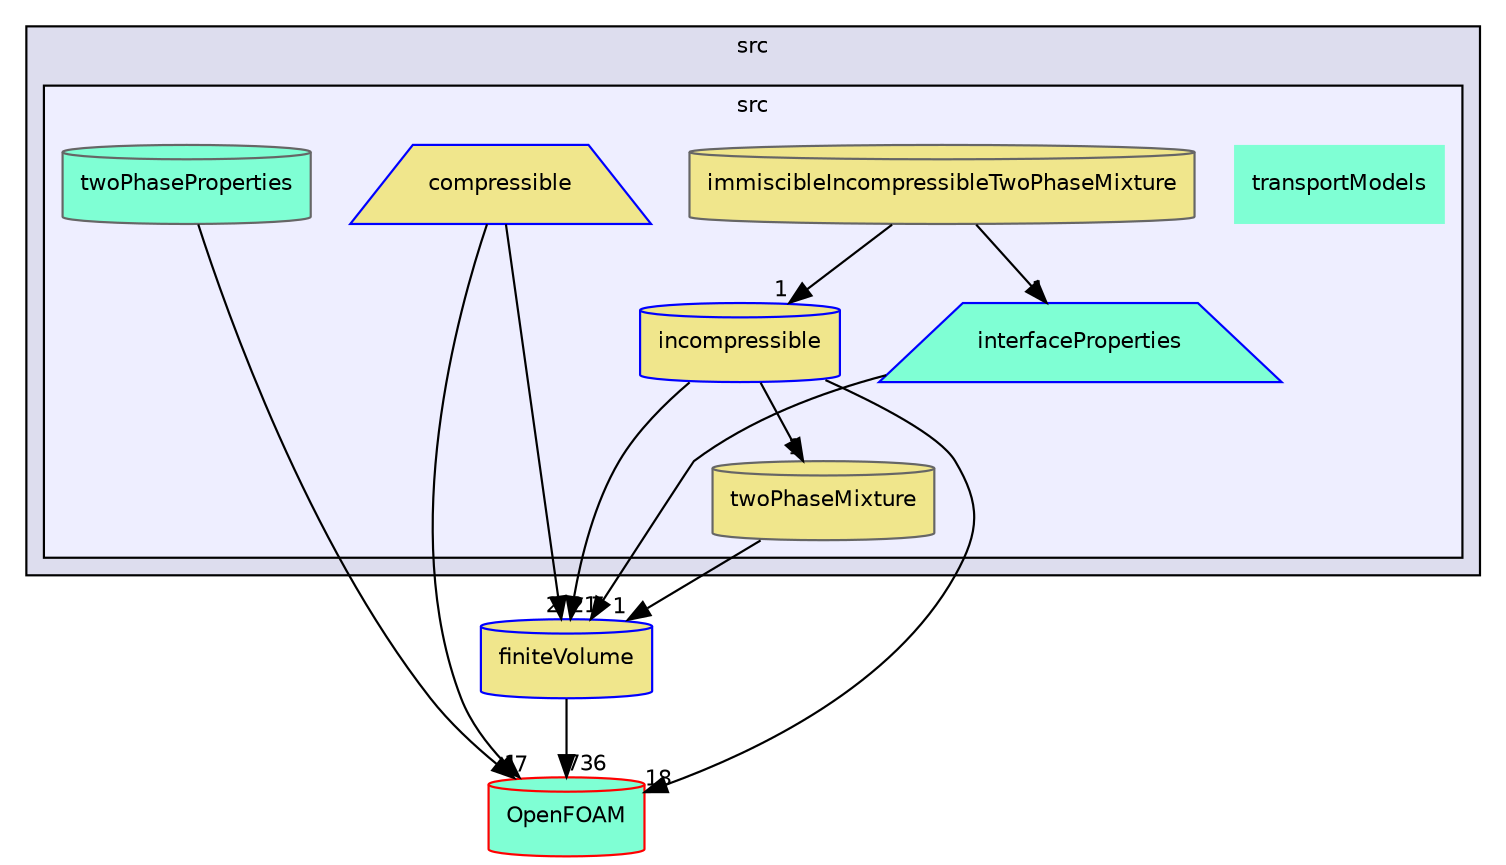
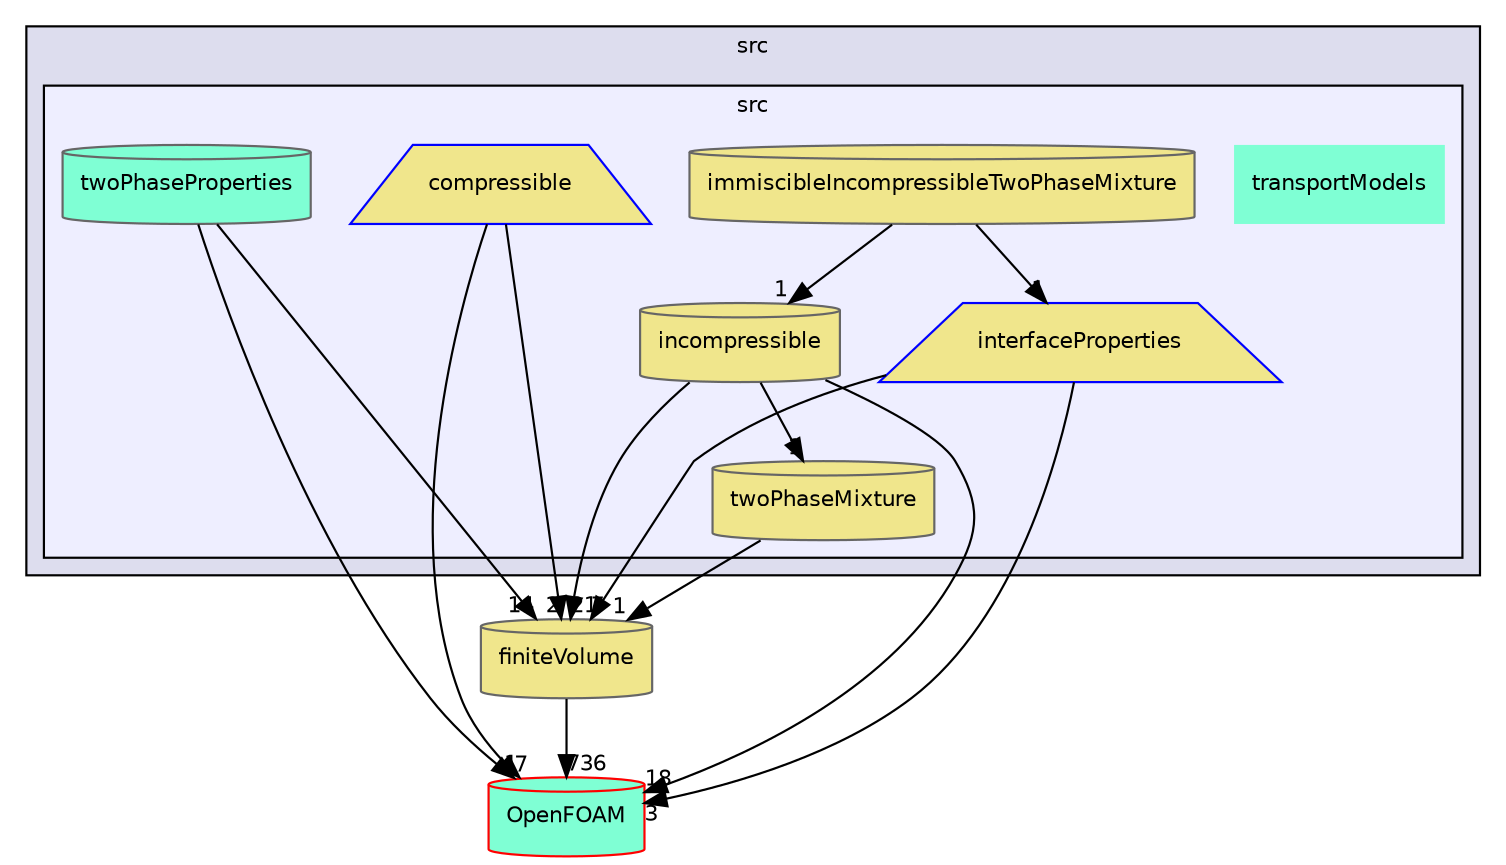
(740, 343) -> (740, 343)
(1080, 343) -> (1080, 343)
none -> (369, 413)
(567, 659) -> (567, 659)
none -> (947, 666)
